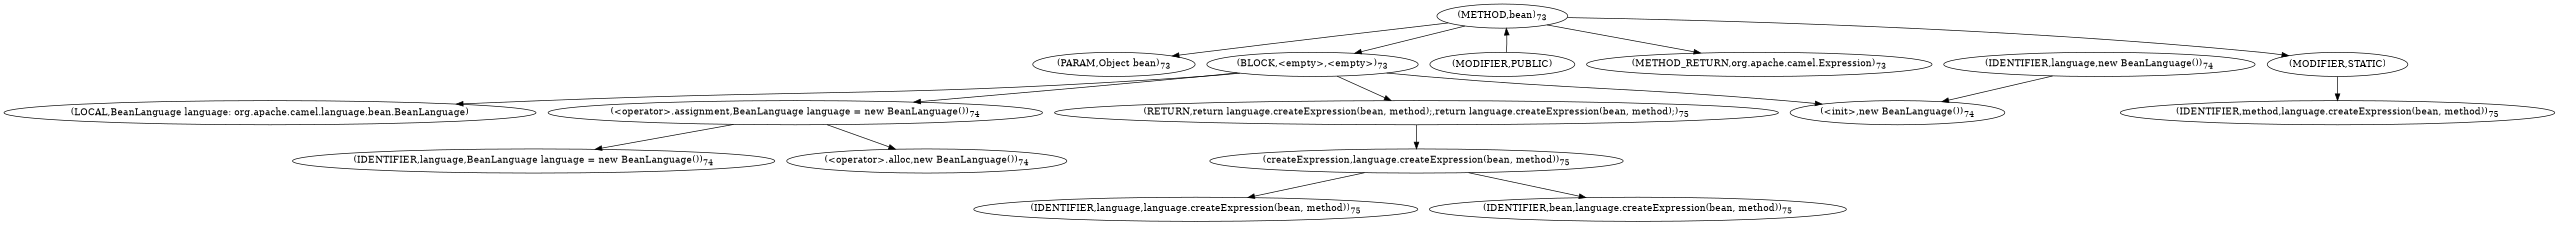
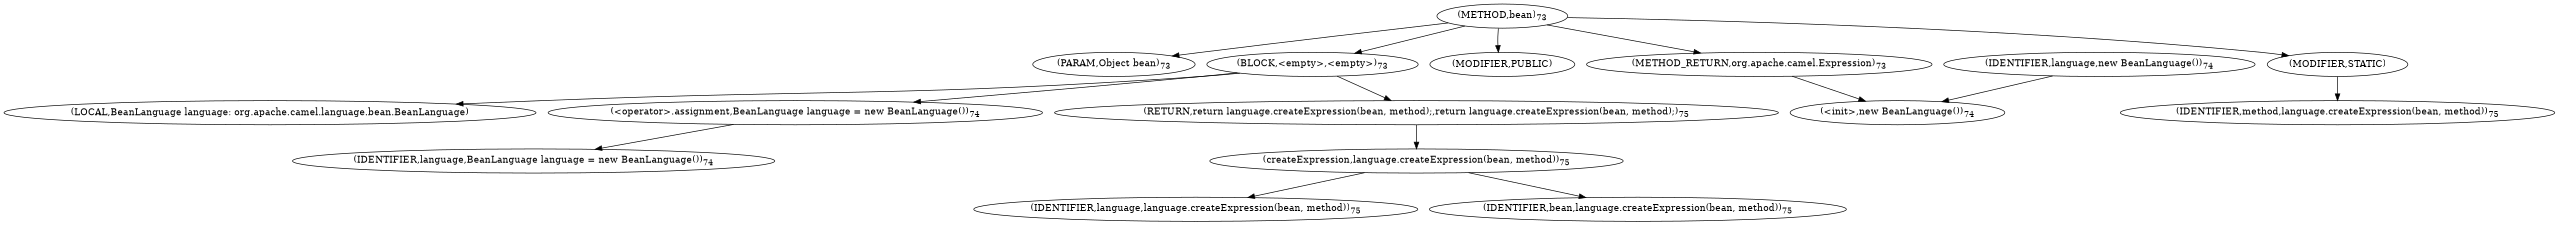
(1507, 44) -> (1498, 37)
(1601, 88) -> (1826, 88)
(927, 161) -> none
